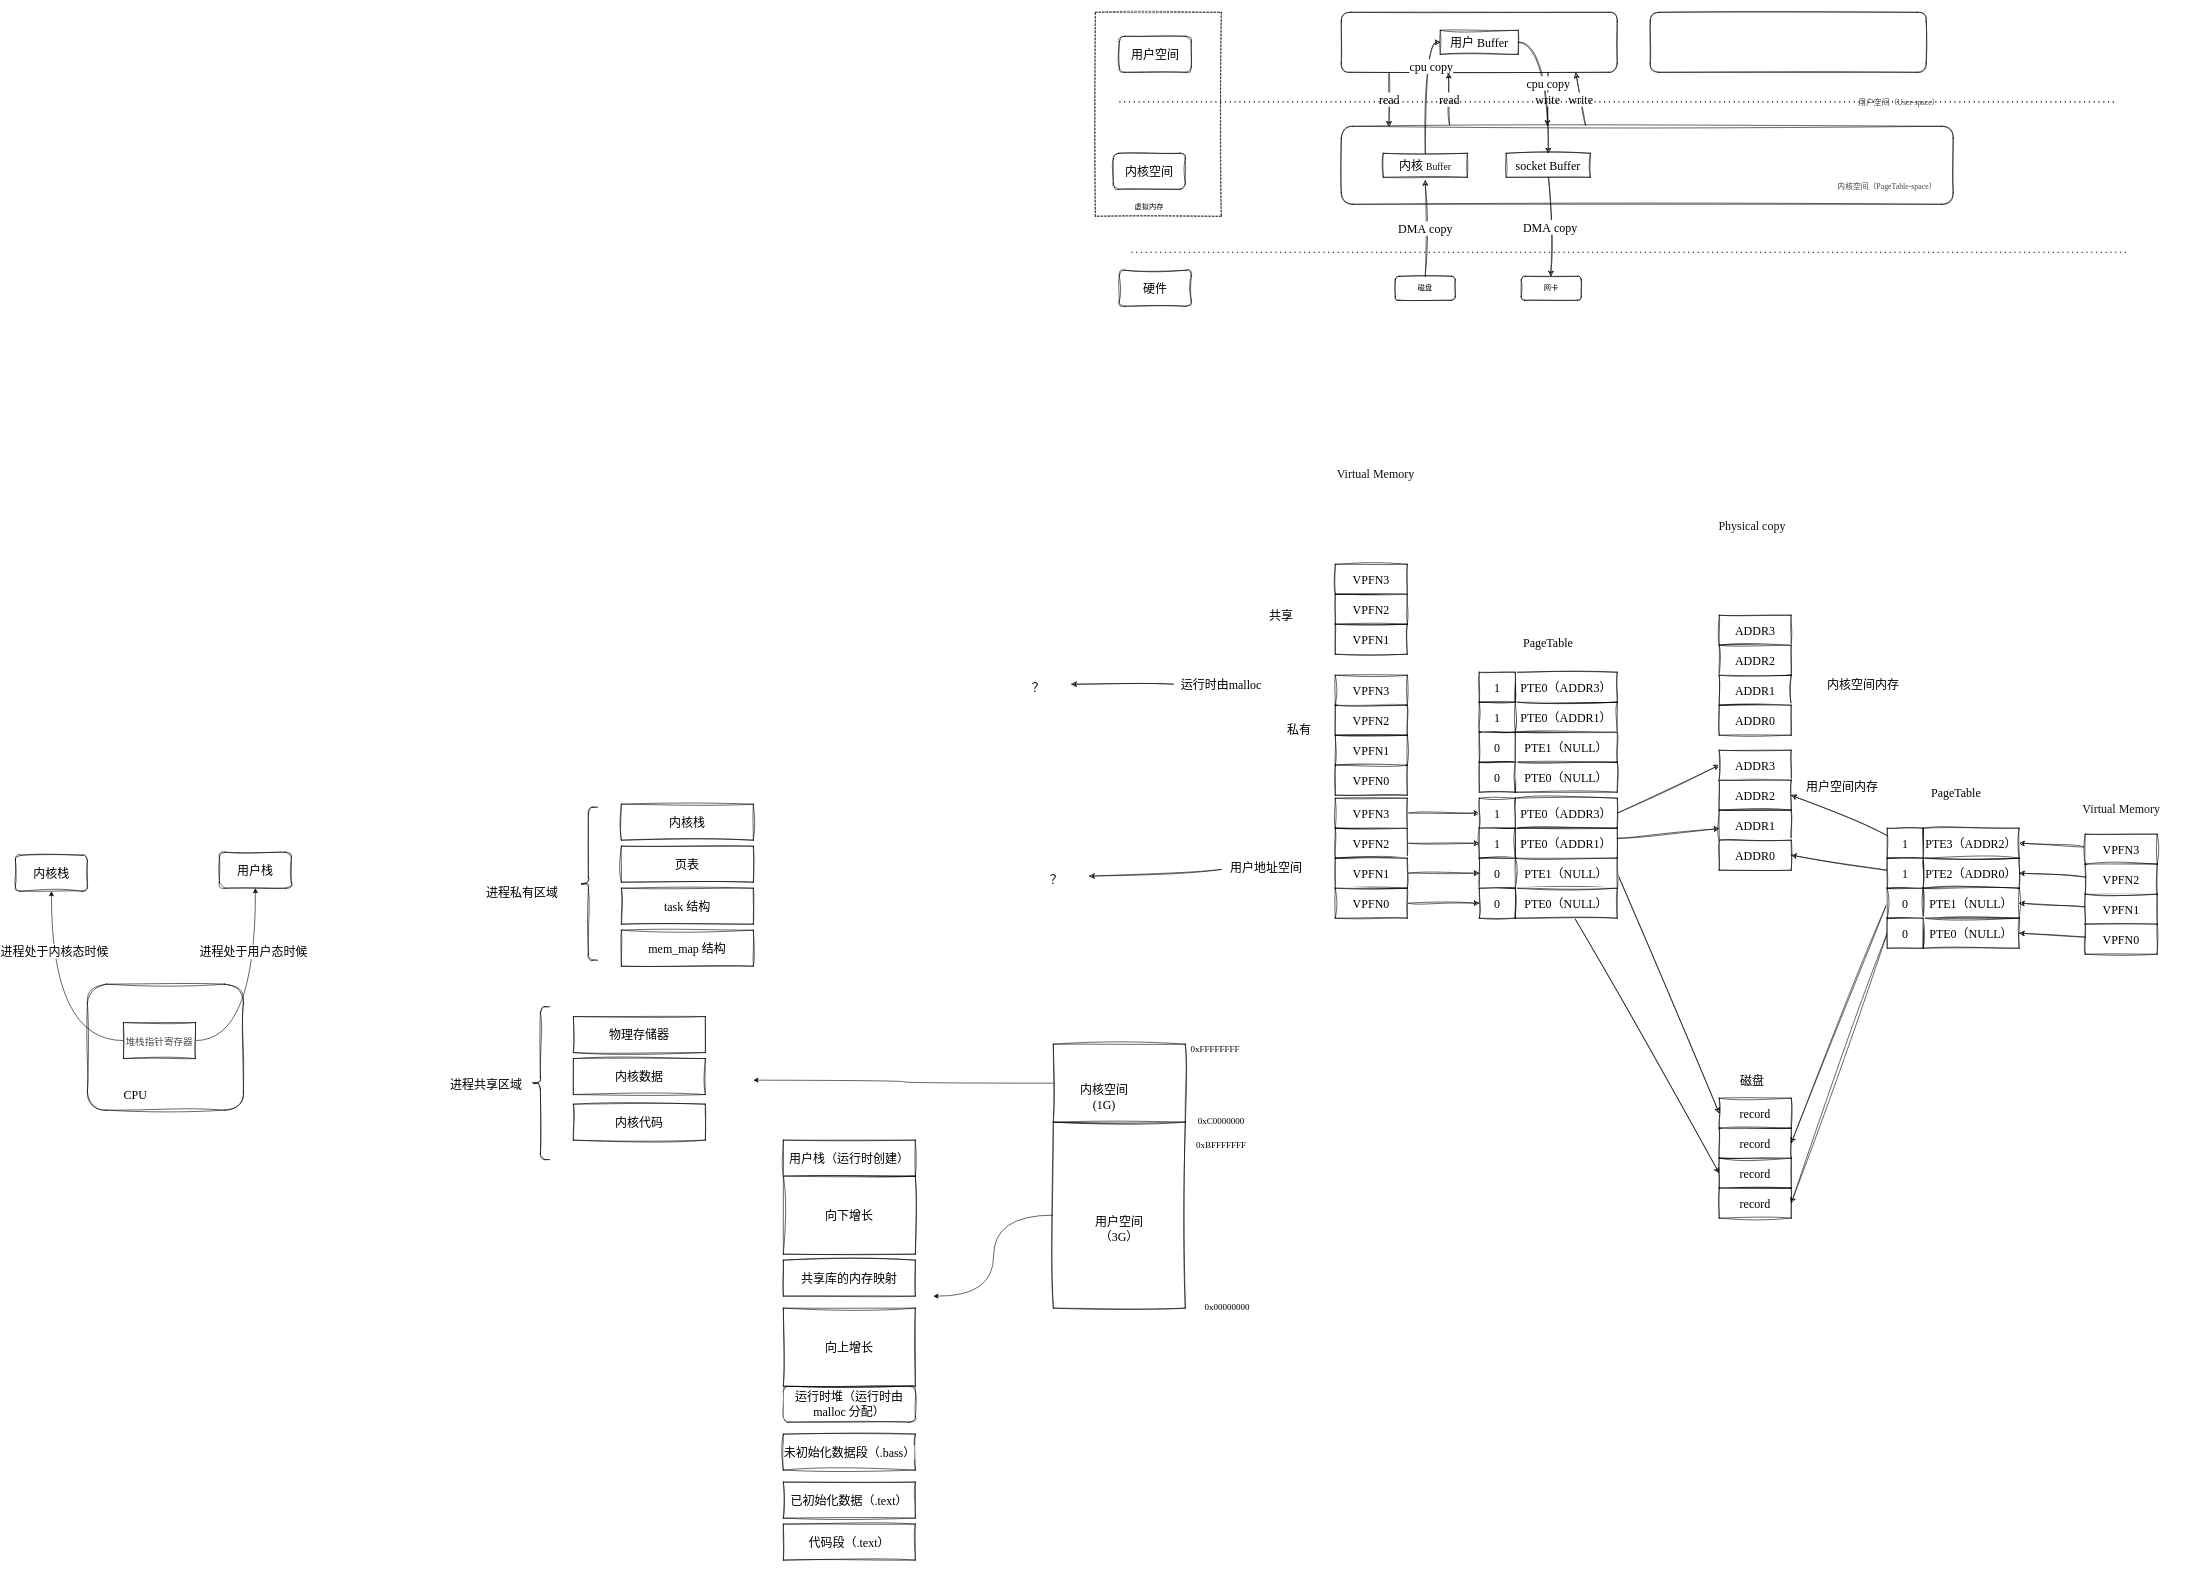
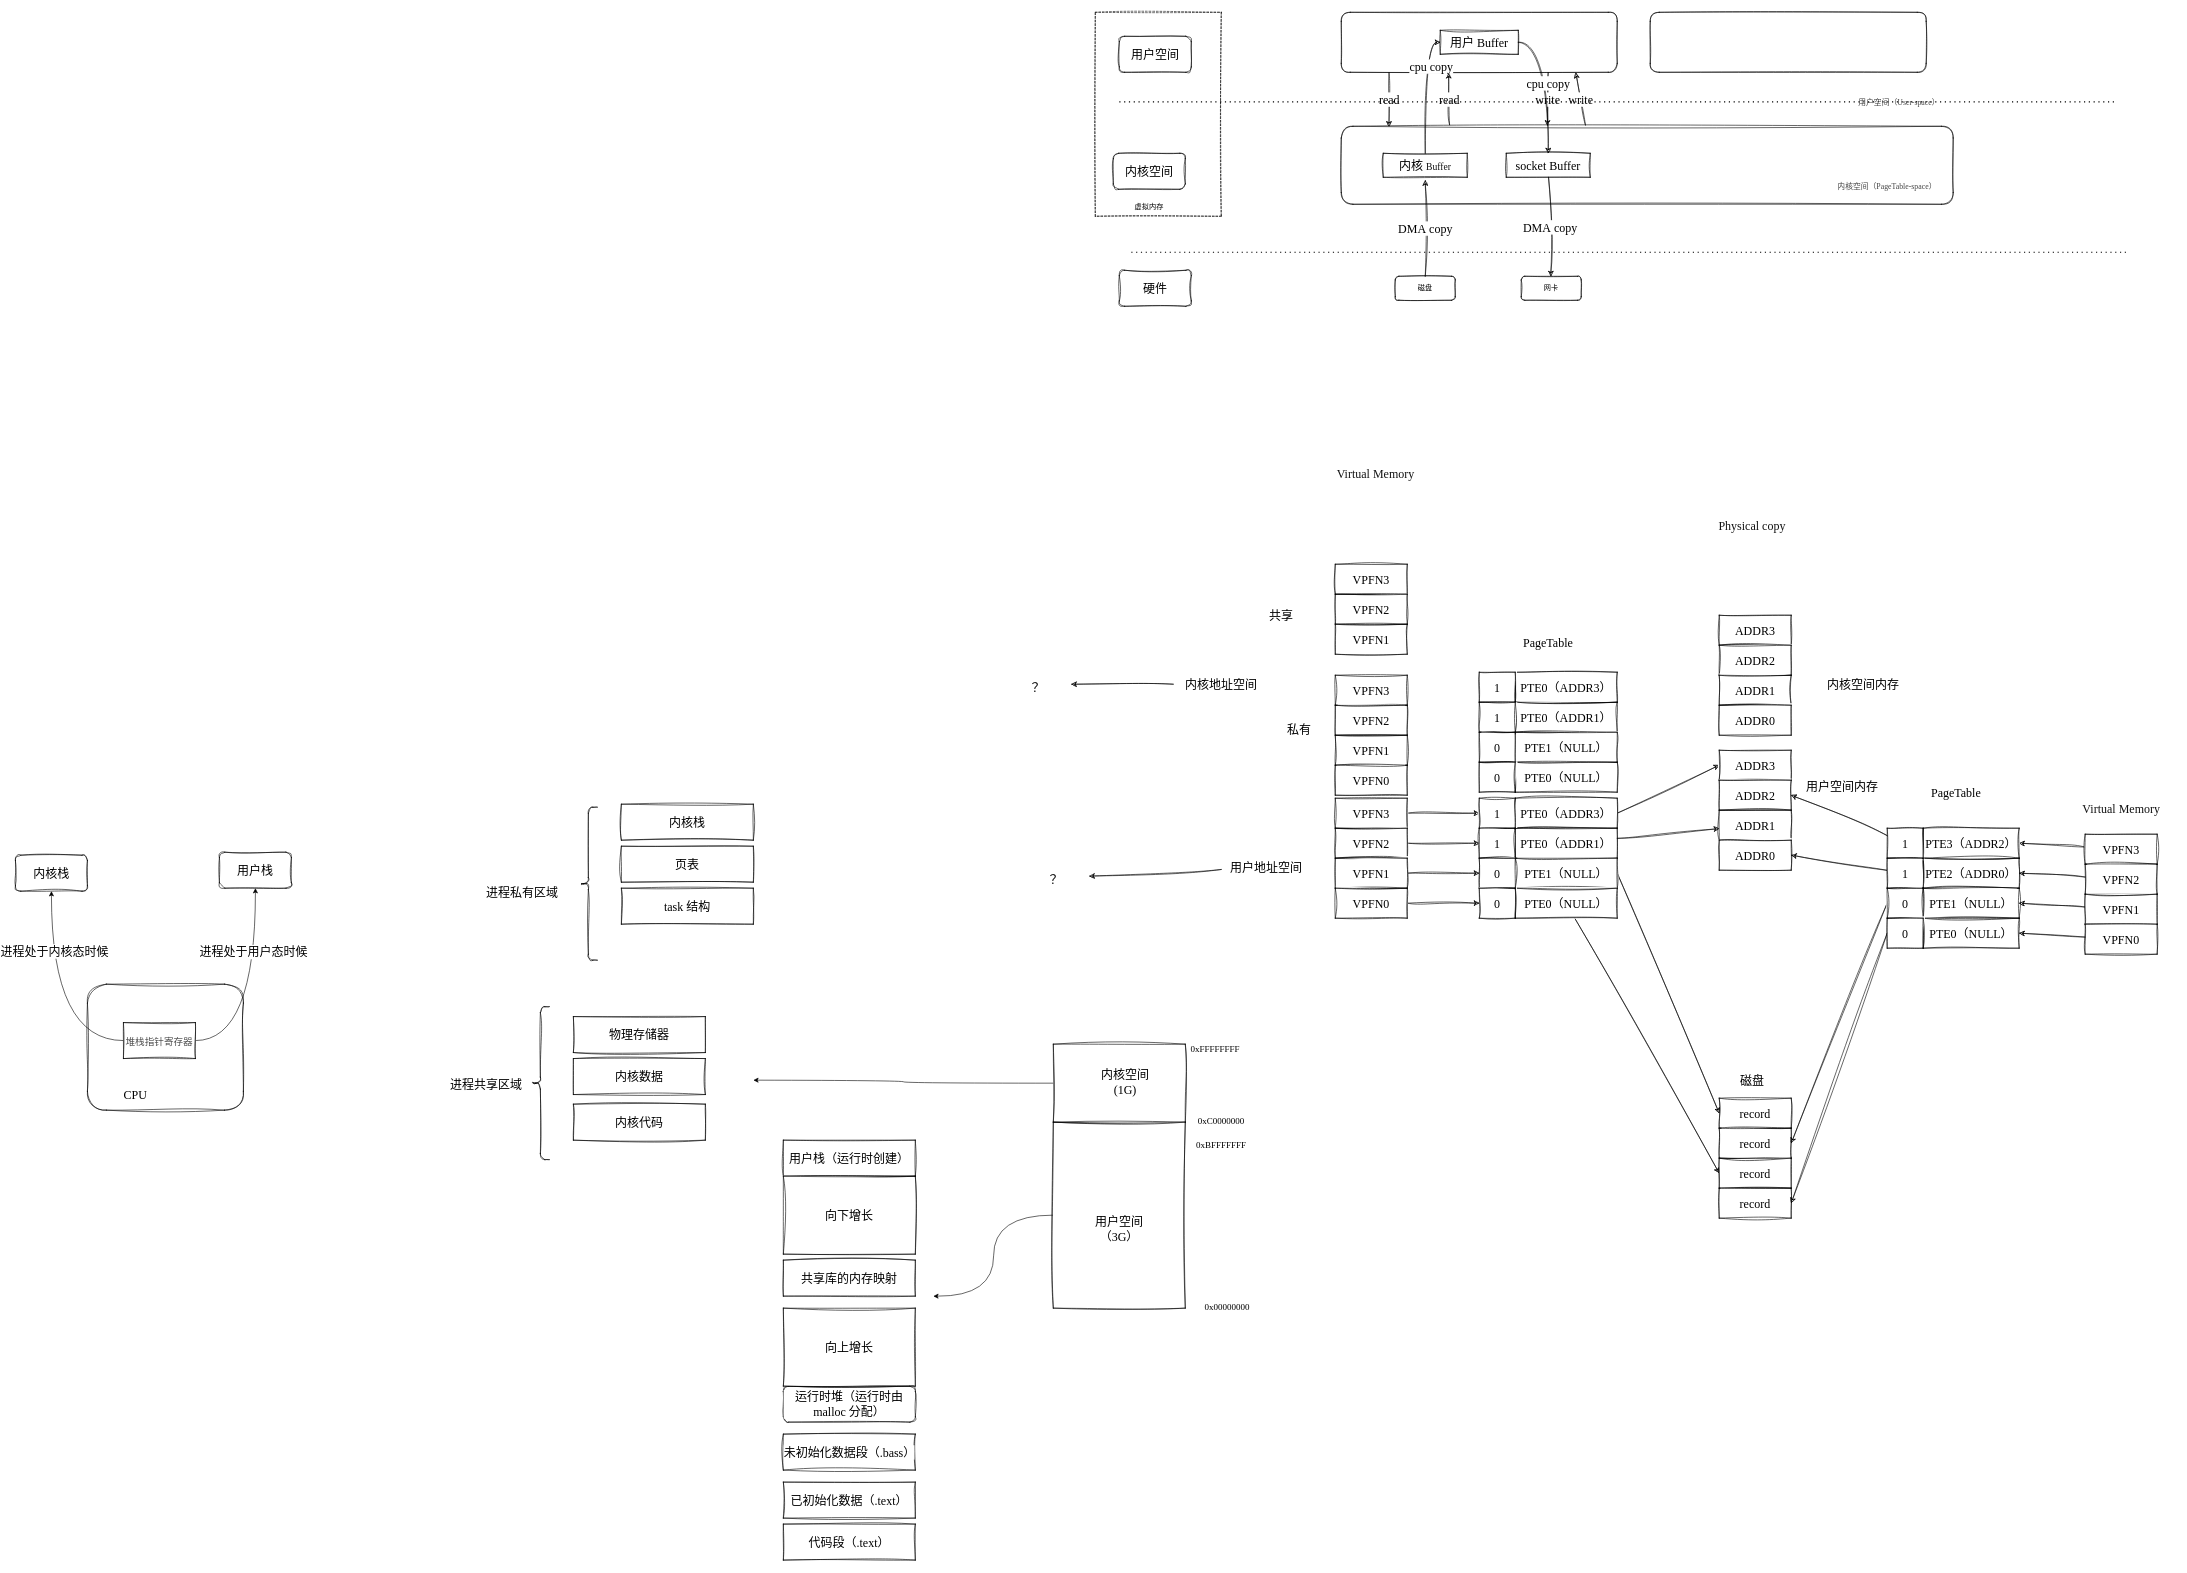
(1221, 684) -> (1221, 684)
(687, 948) -> none
(1104, 1097) -> (1125, 1082)
